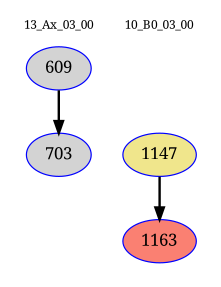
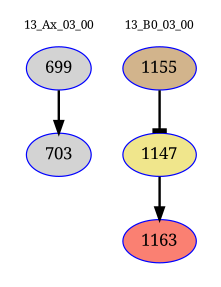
(160, 26) -> (160, 26)
(59, 68) -> (59, 68)
none -> (160, 68)
